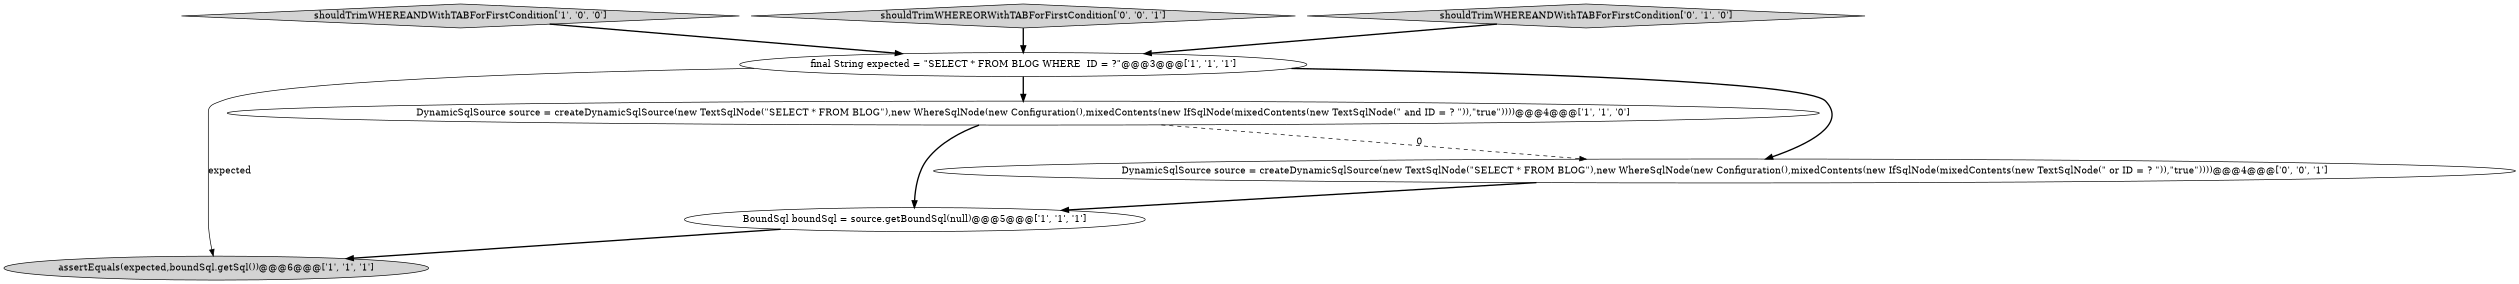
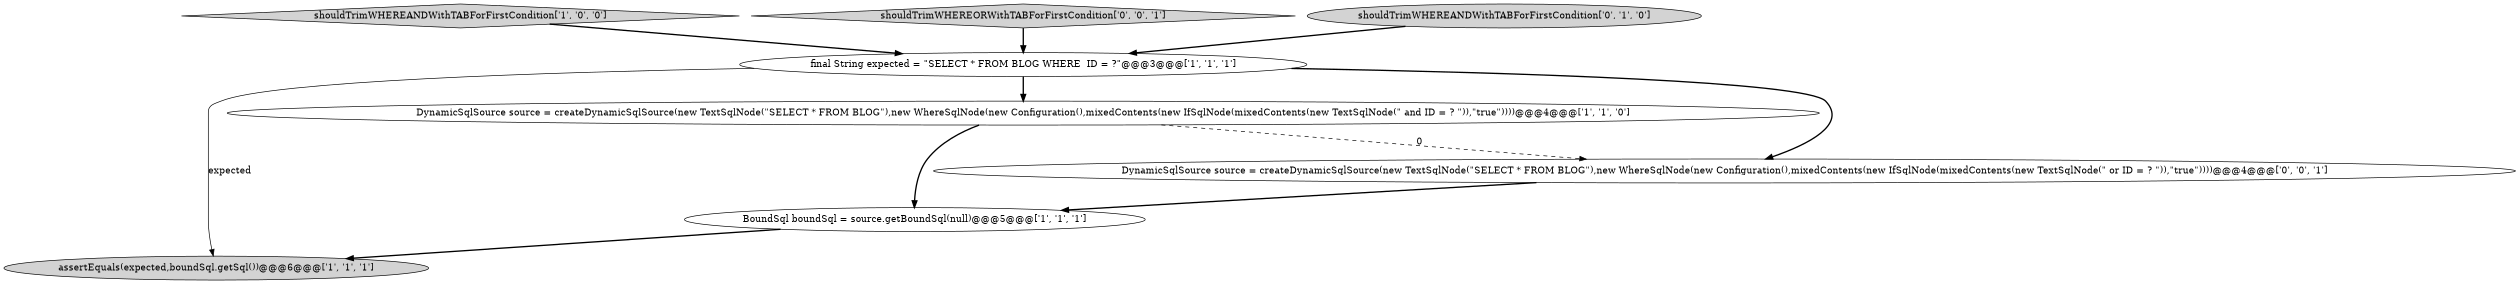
(1586, 16) -> (1504, 16)
